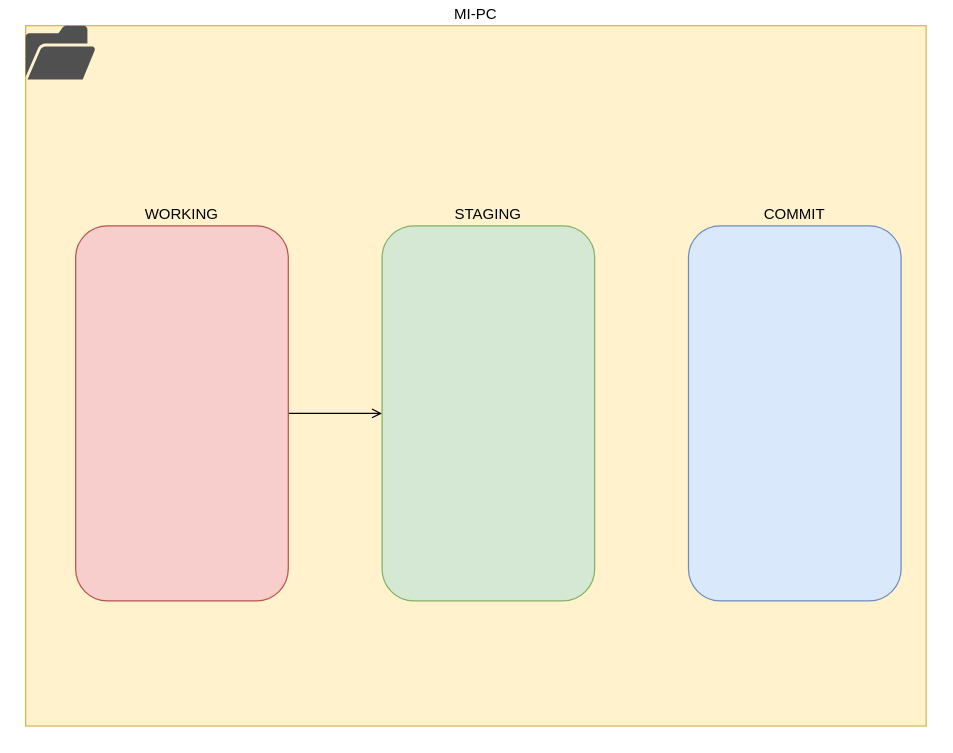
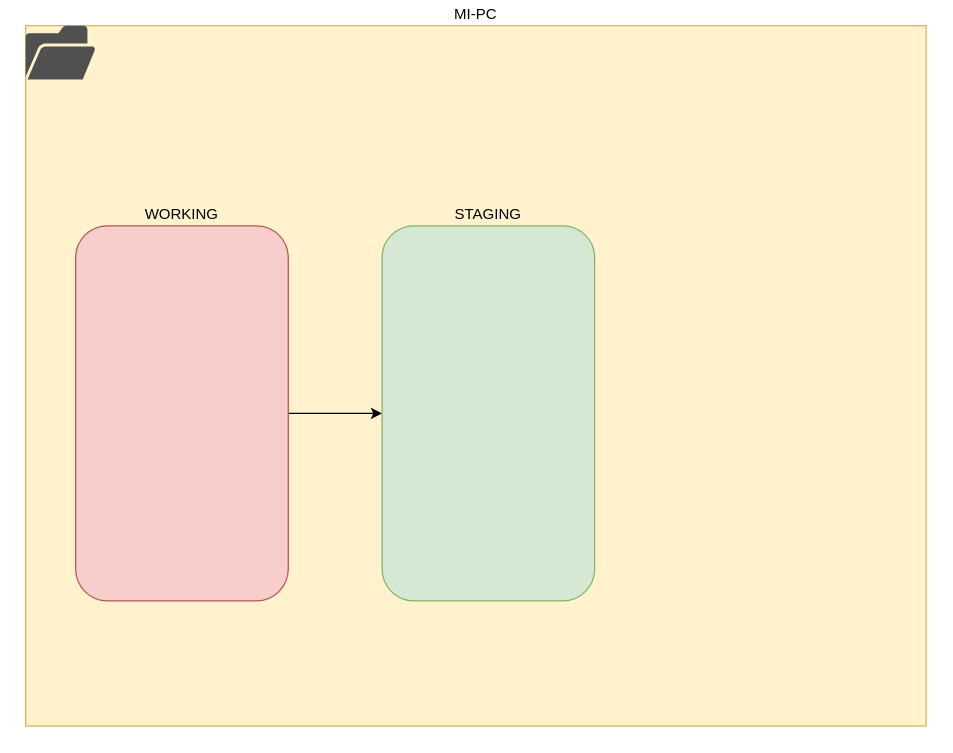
(374, 413) -> (372, 413)
(794, 413) -> none
